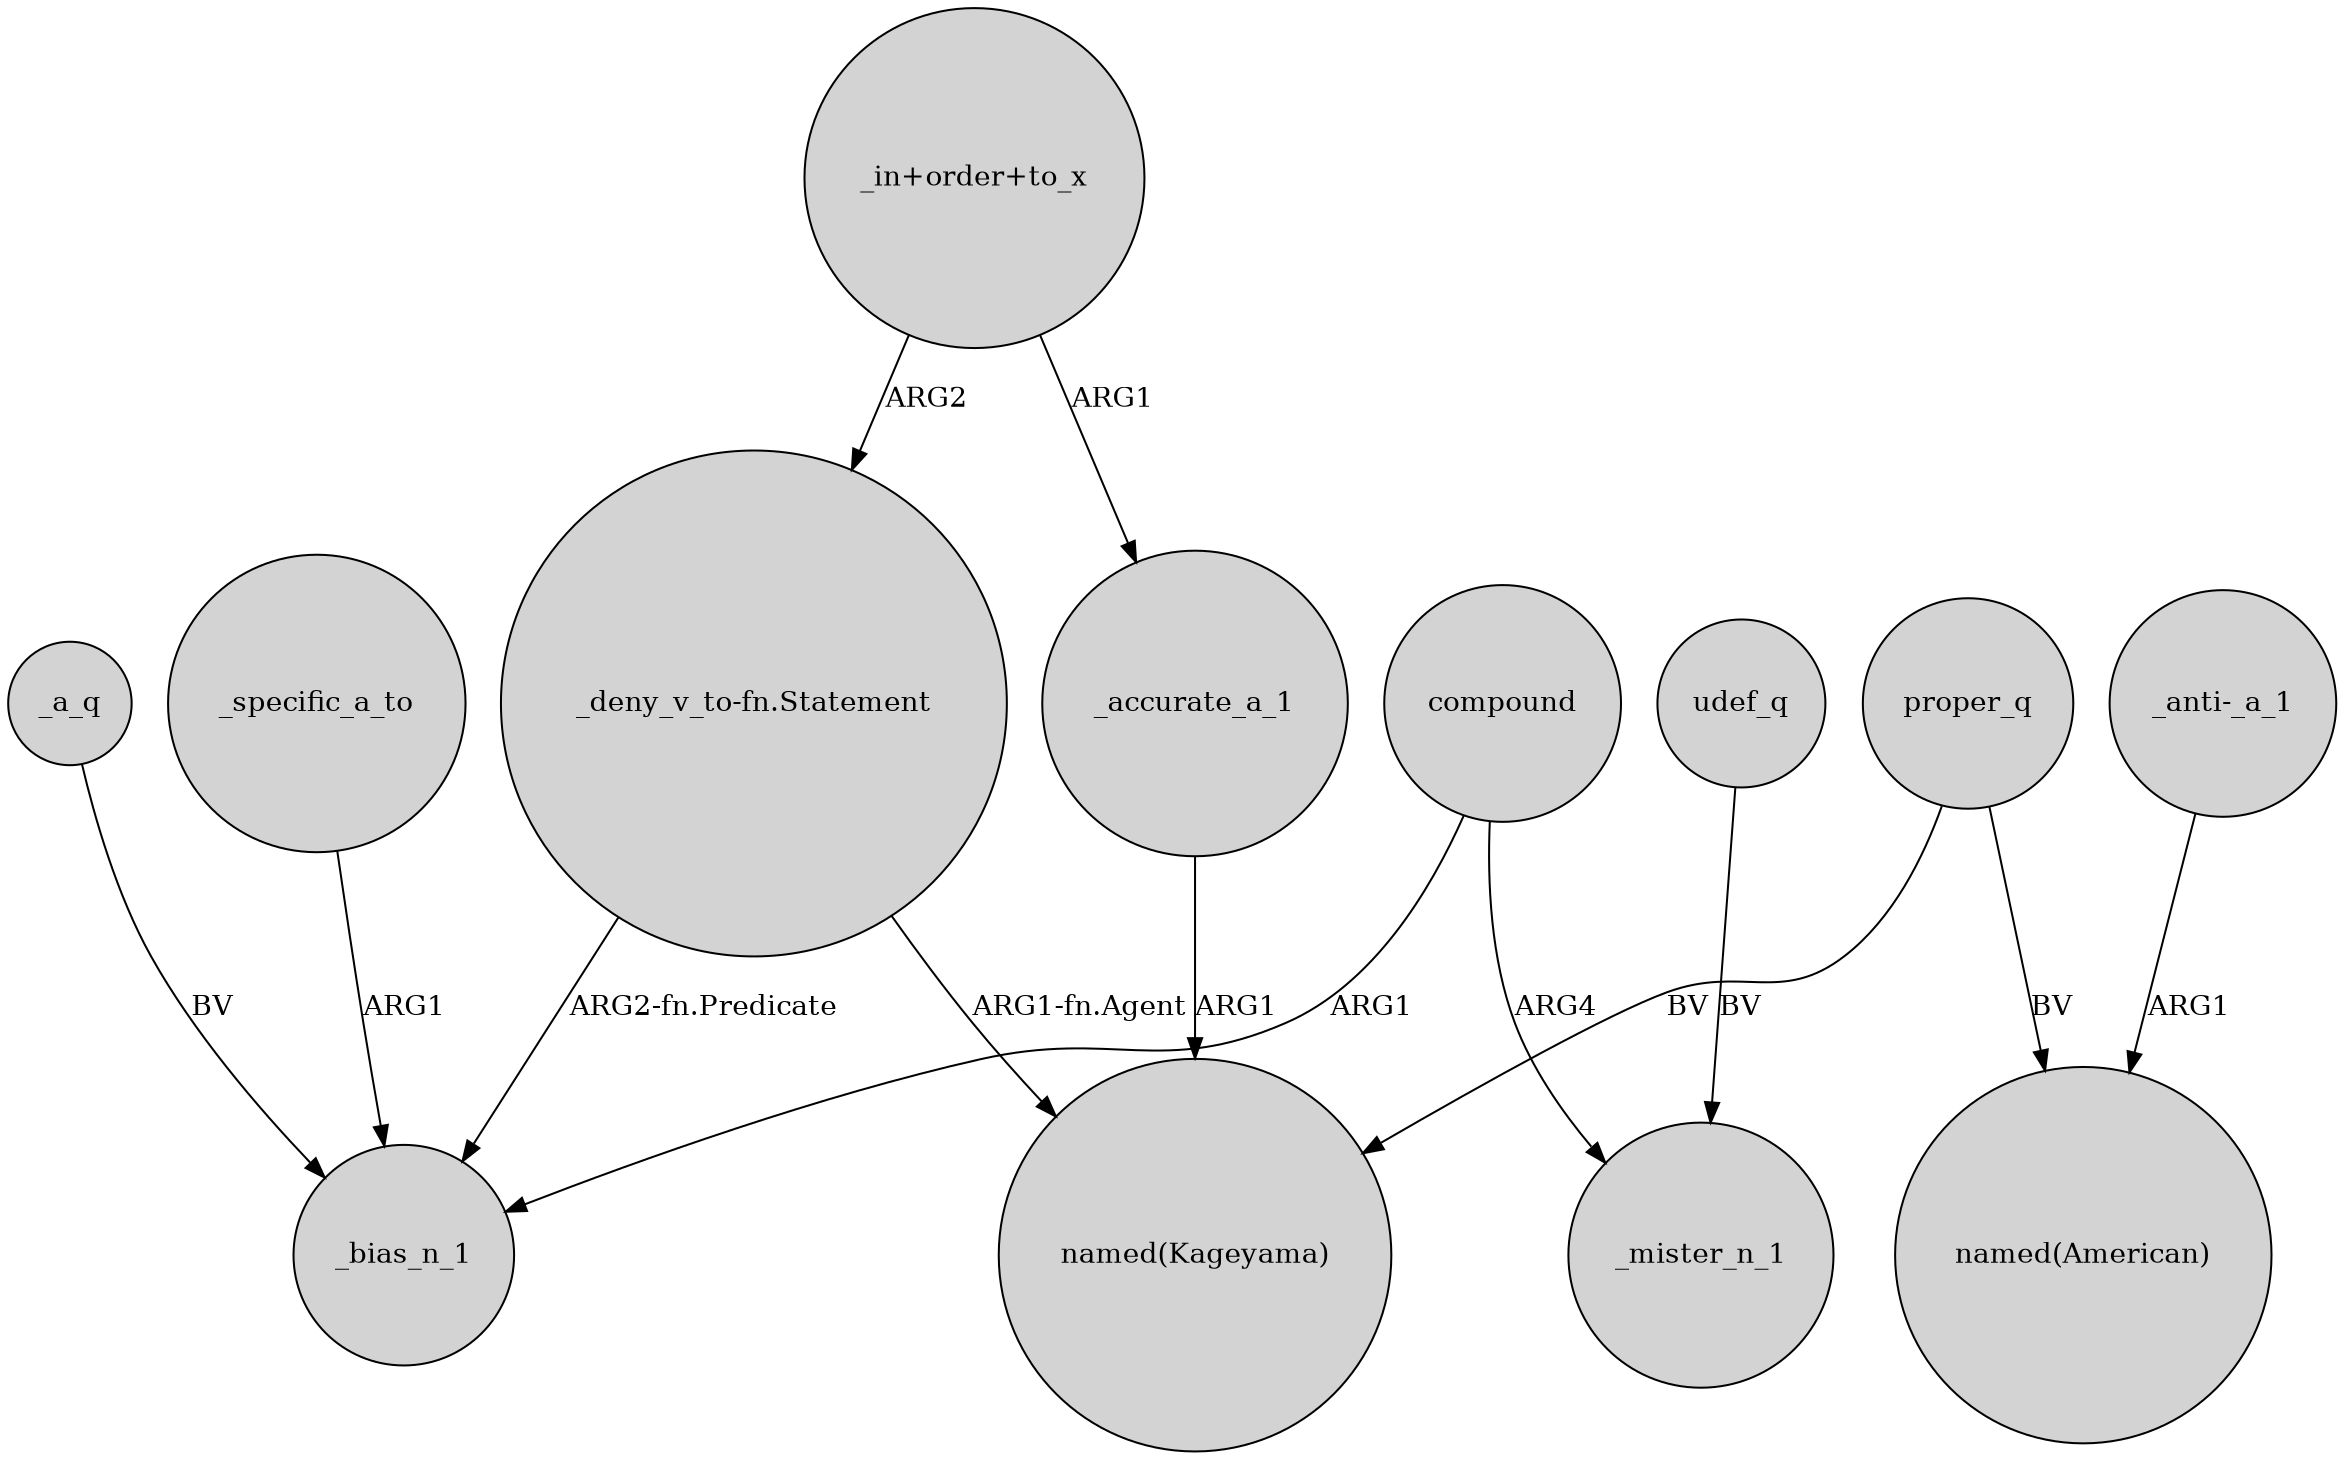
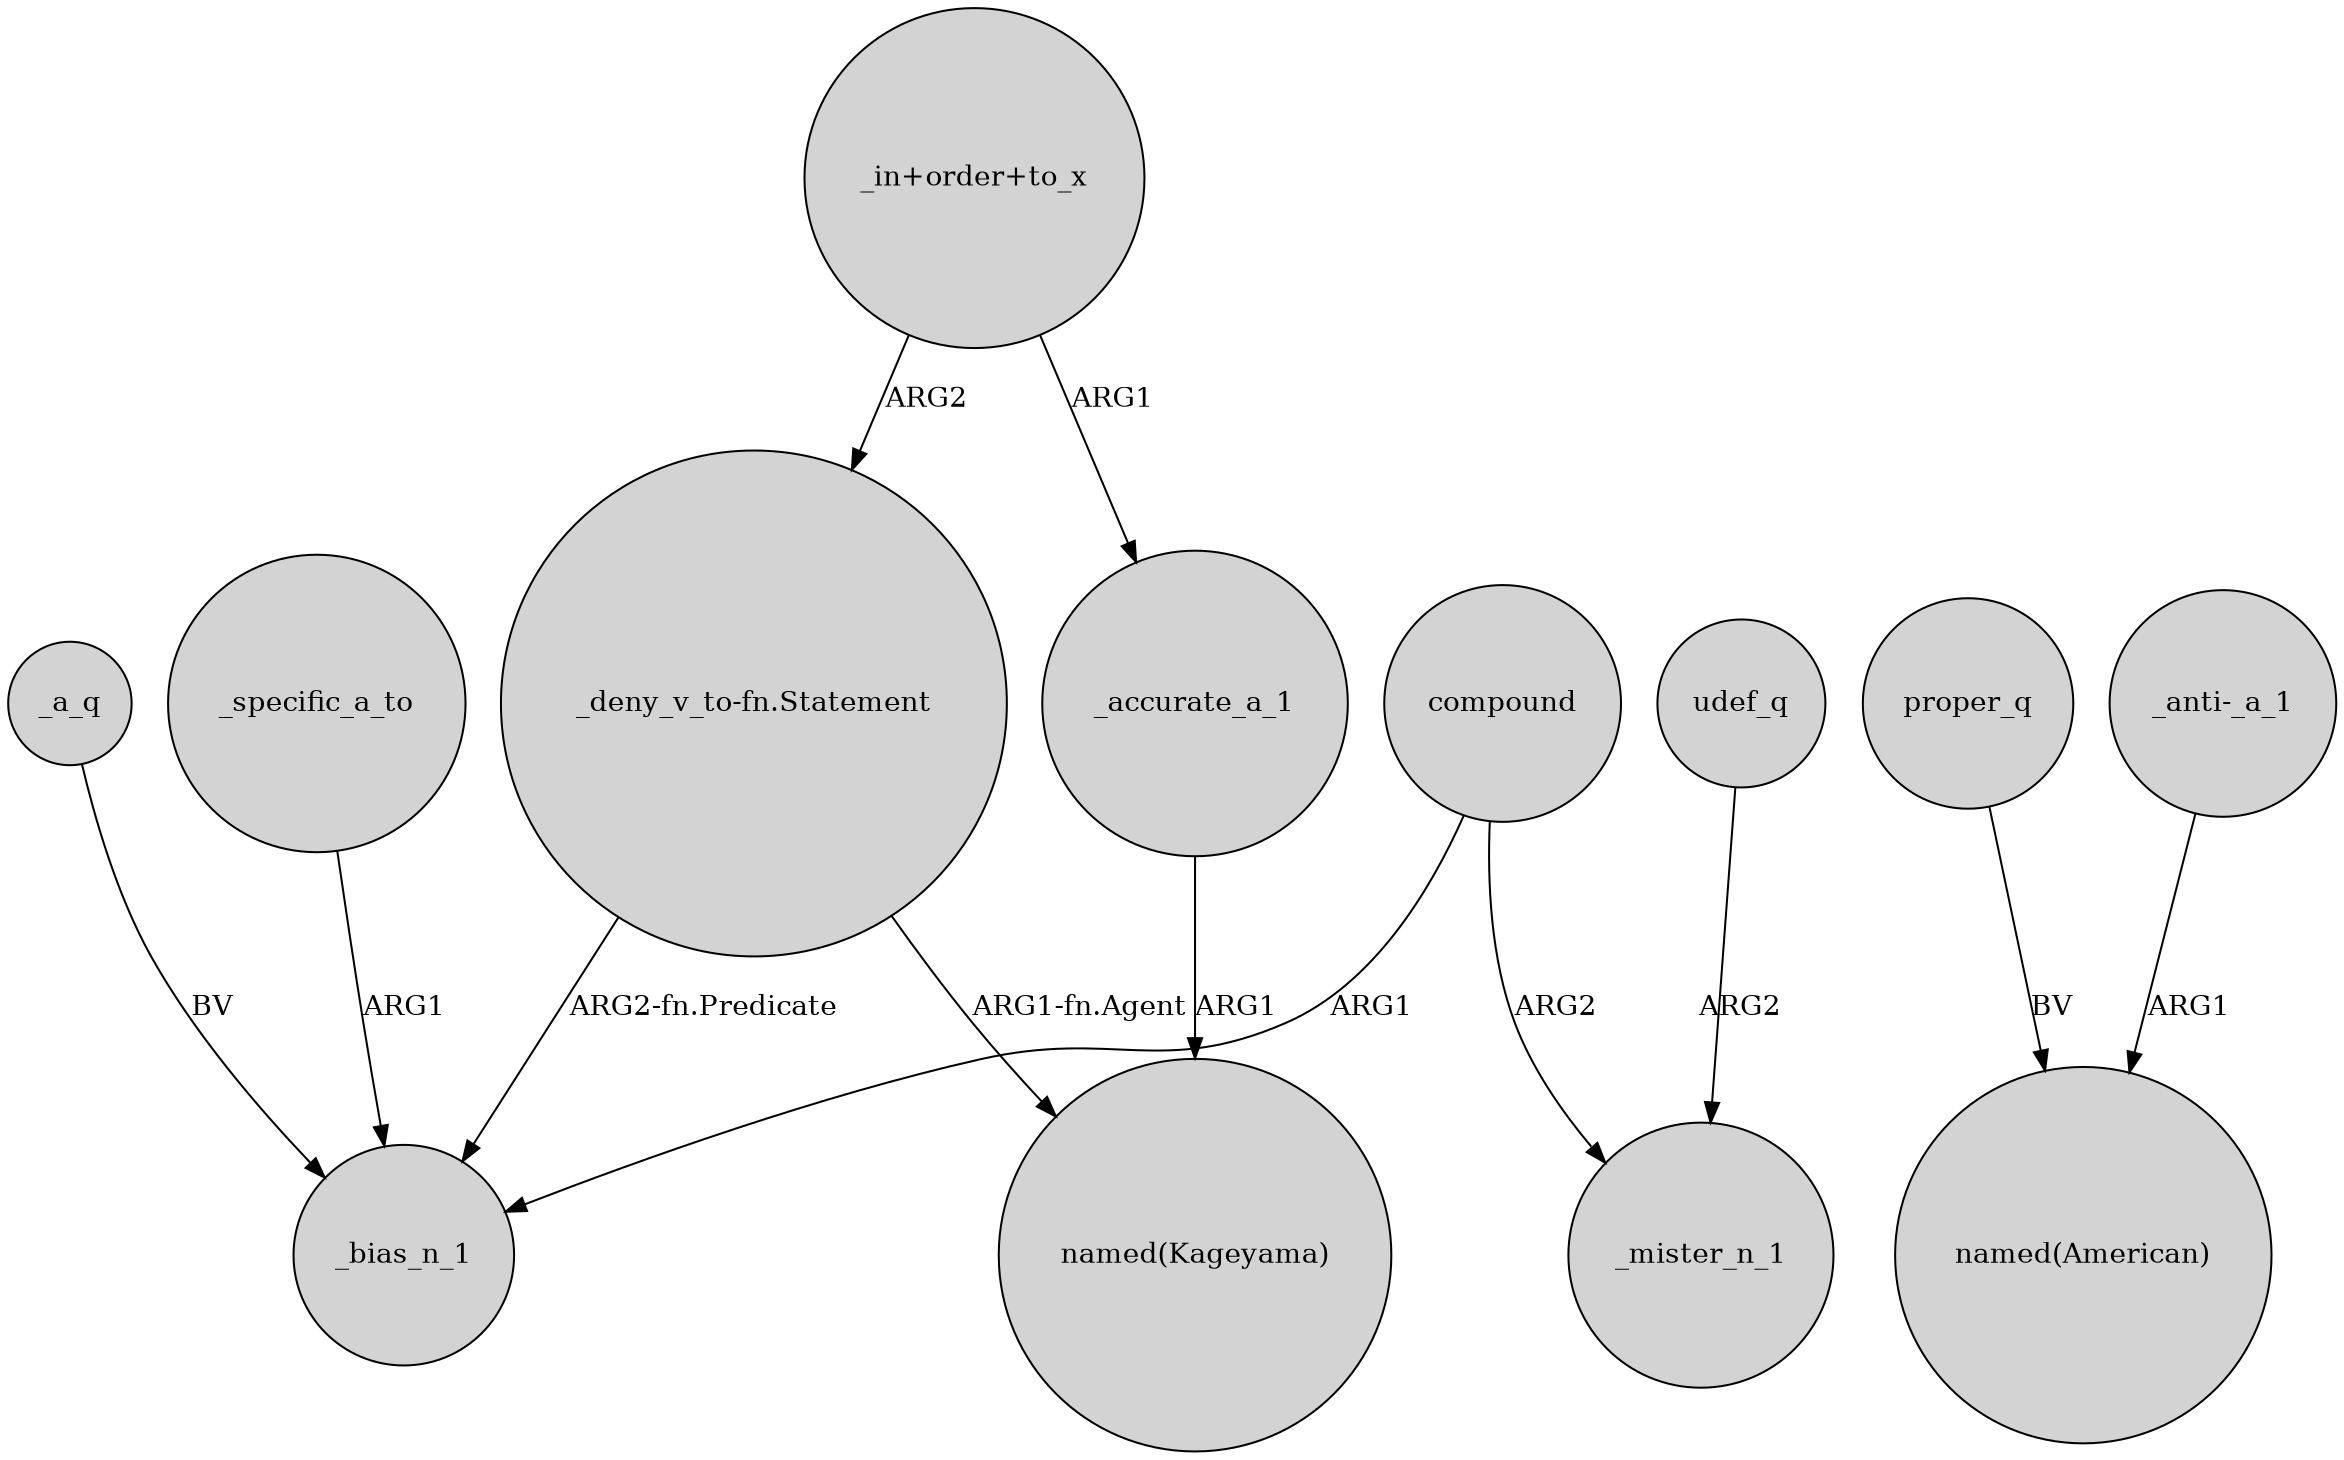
(1687, 987) -> none
(1556, 1008) -> (1556, 1008)
(1740, 1008) -> (1740, 1008)
